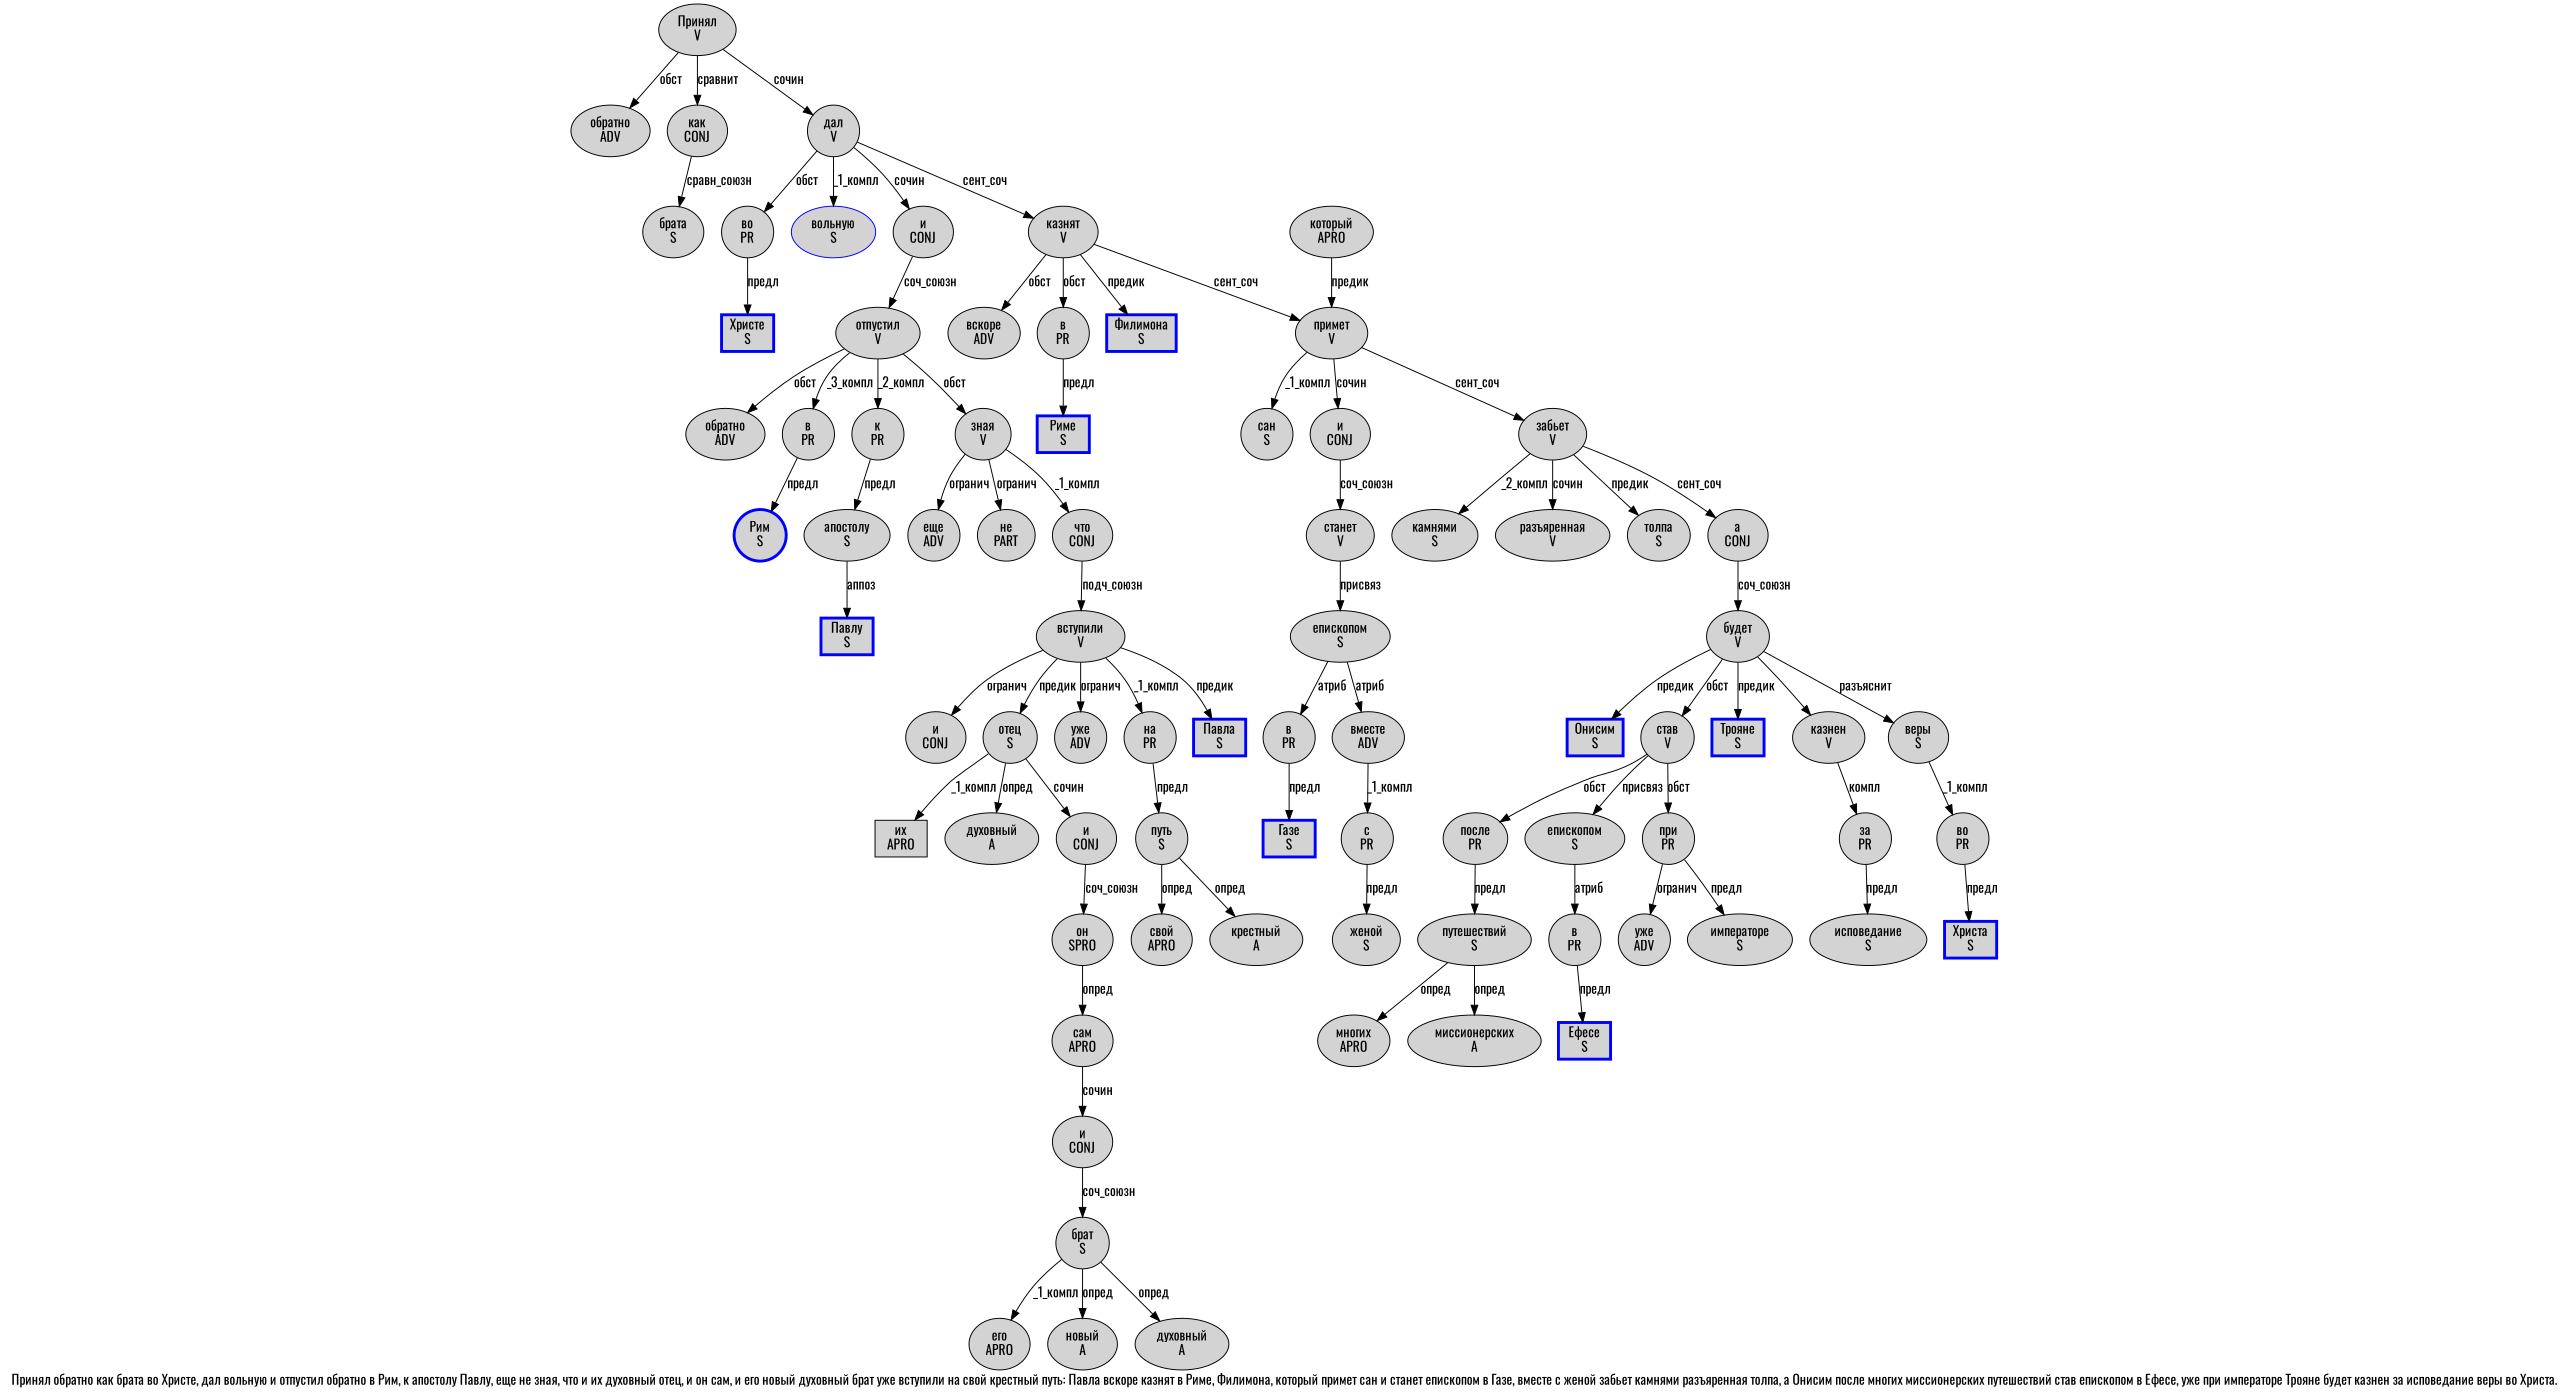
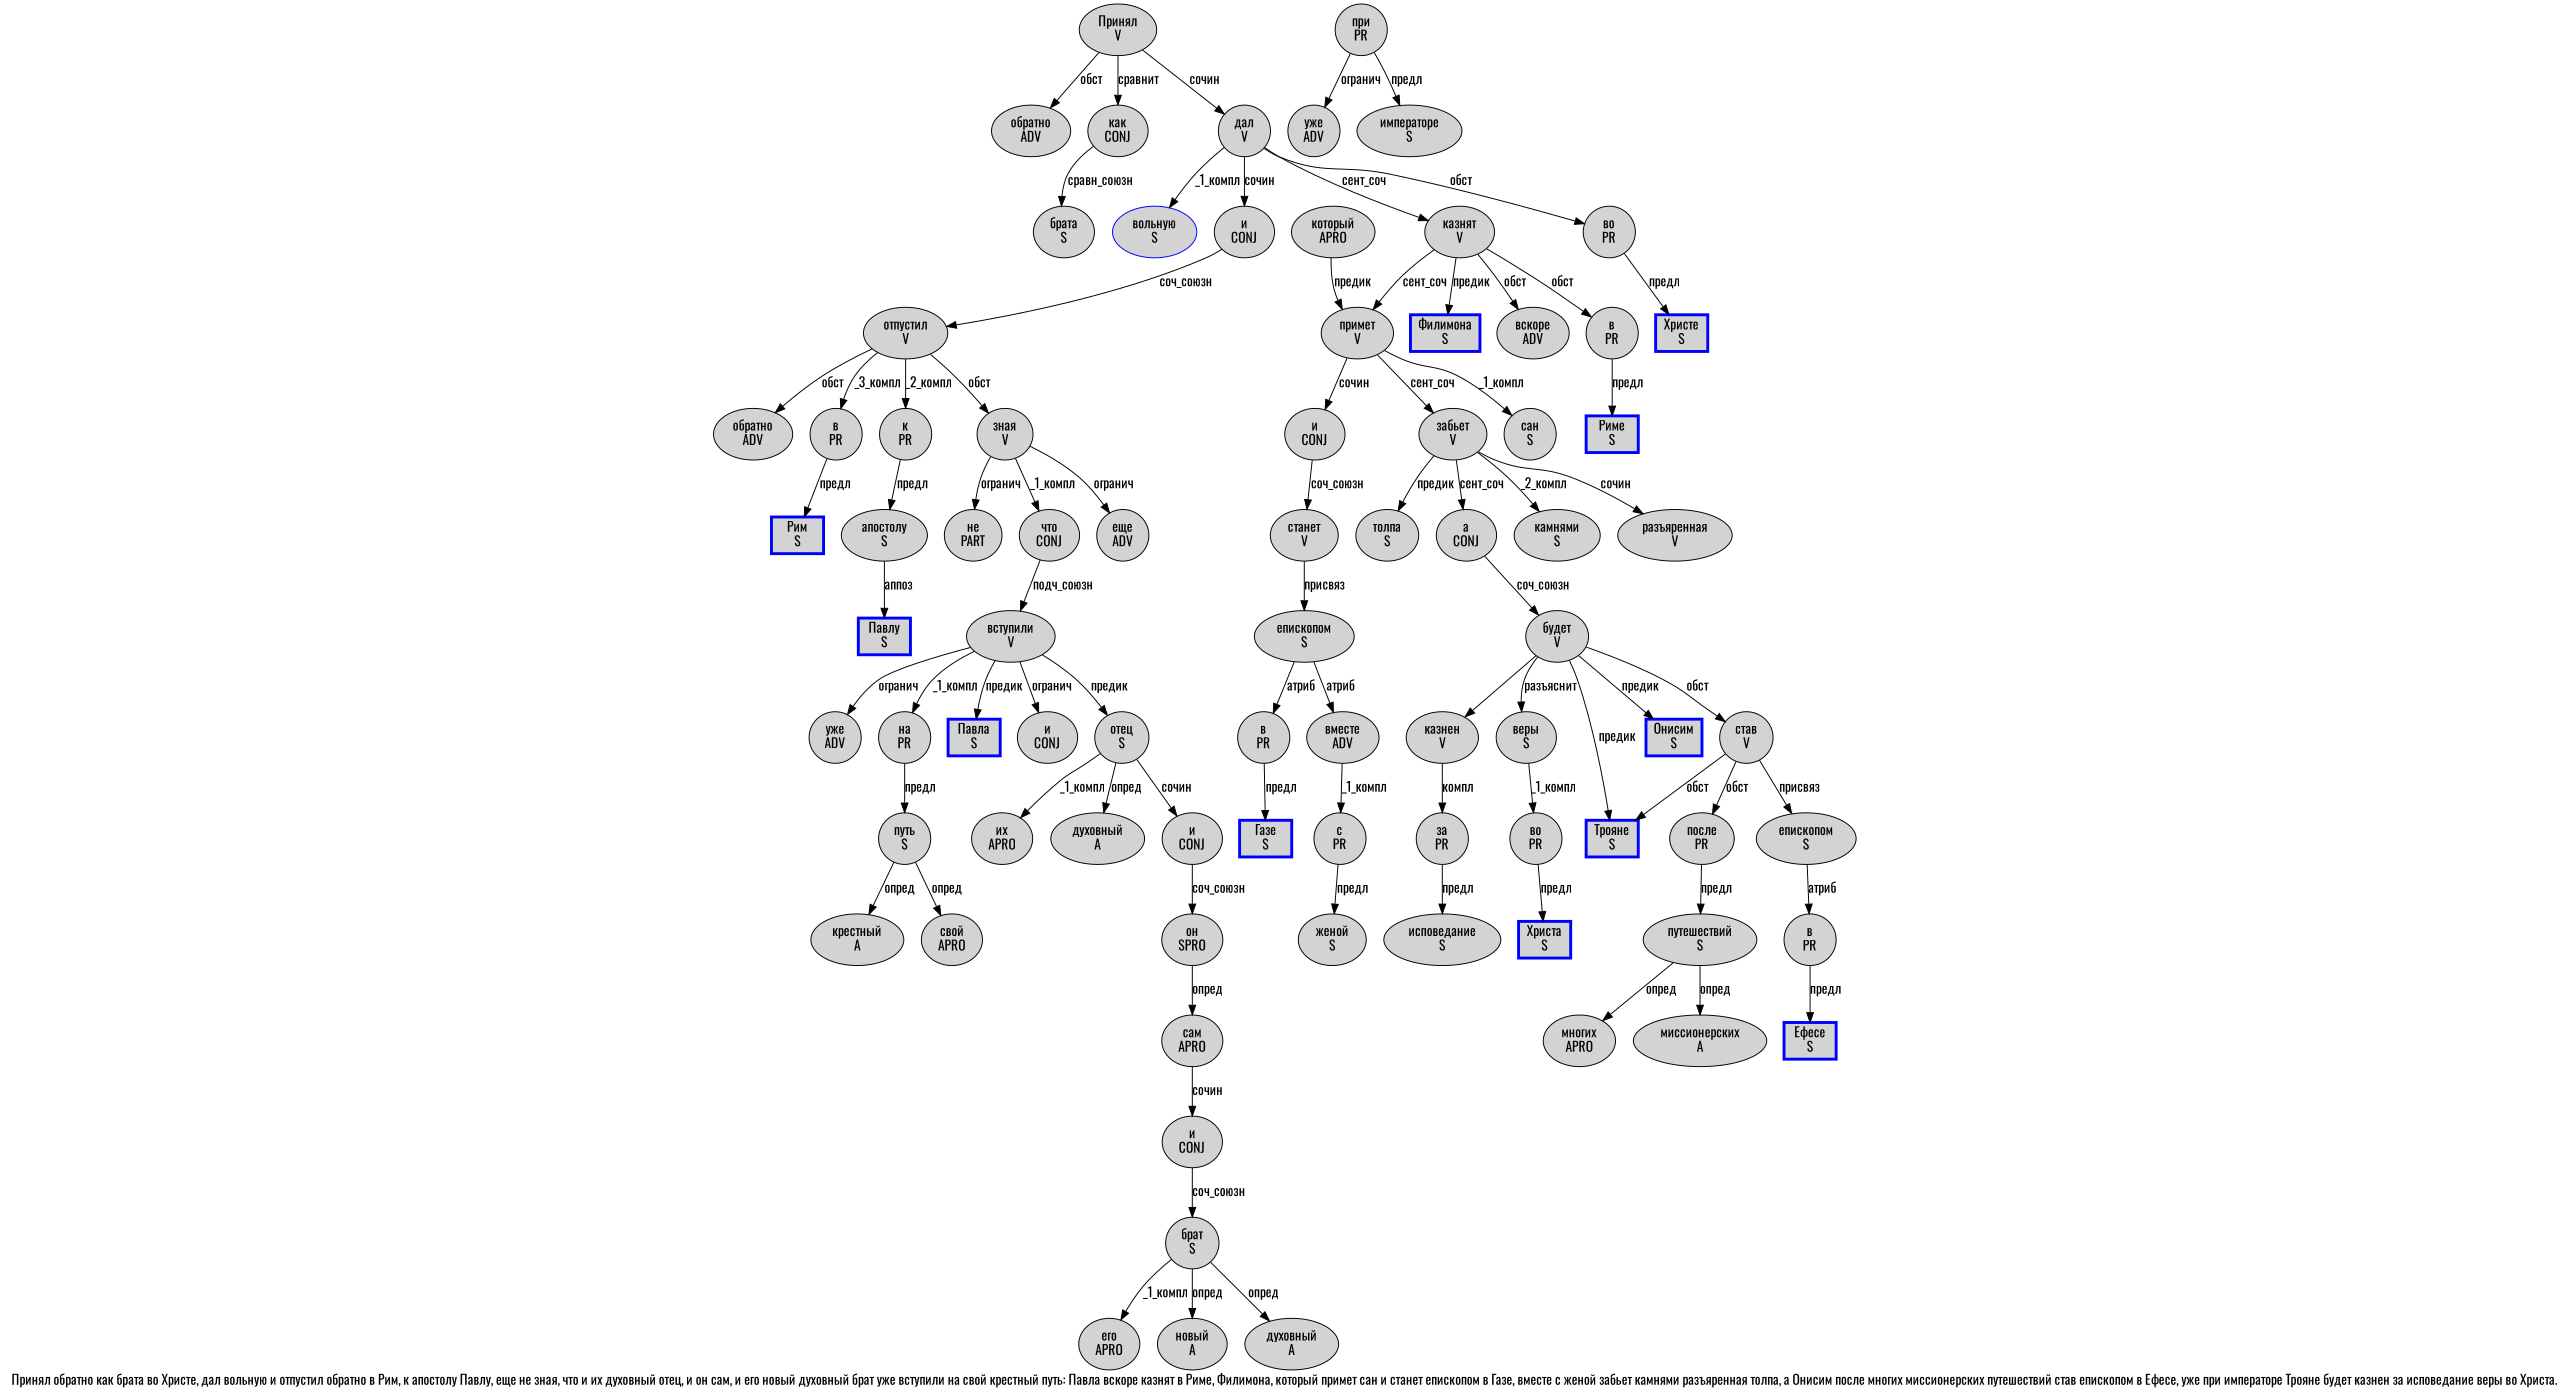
(760, 535) -> (798, 535)
(1668, 783) -> (1684, 784)
(901, 839) -> (1002, 839)
